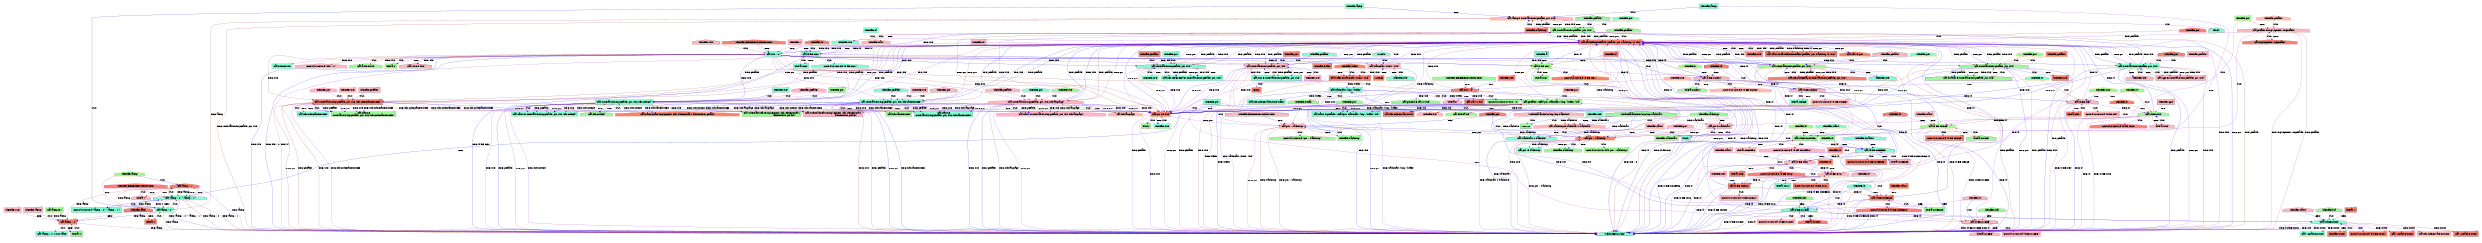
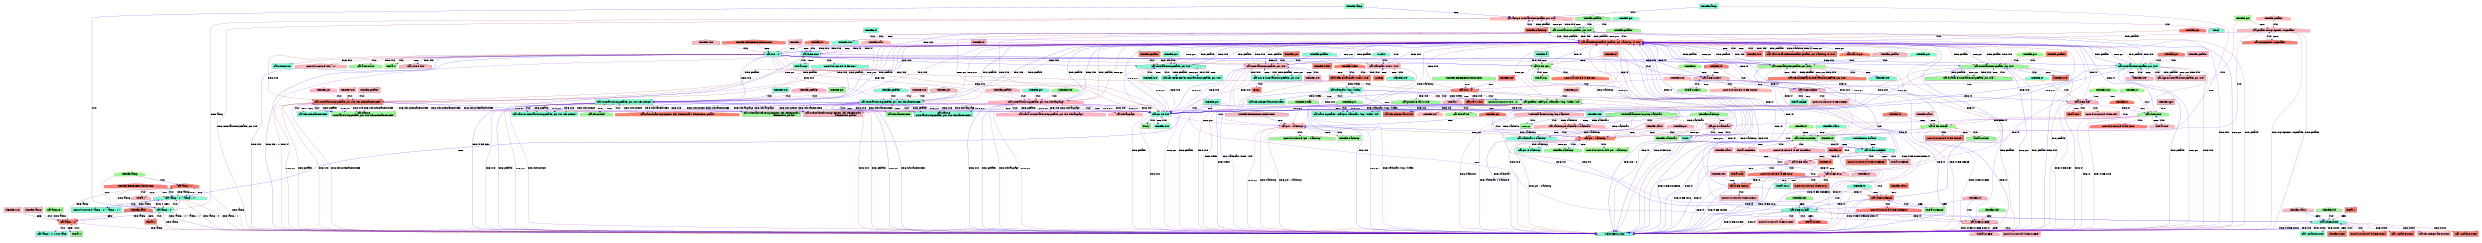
(1160, 114) -> (1160, 114)
(1865, 138) -> (1865, 138)
none -> (1460, 221)
